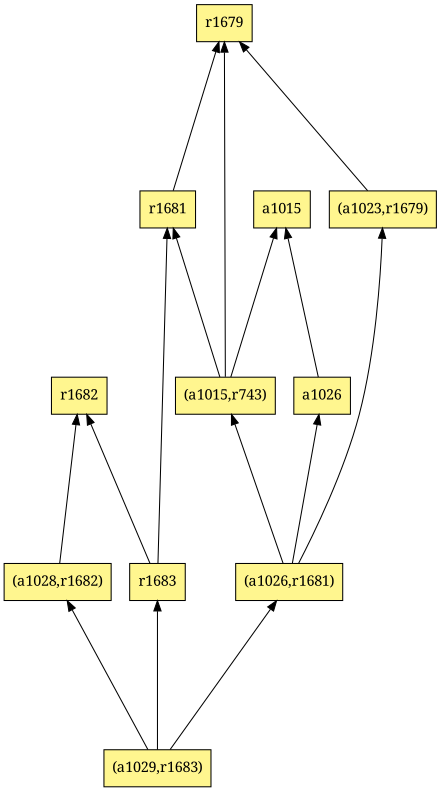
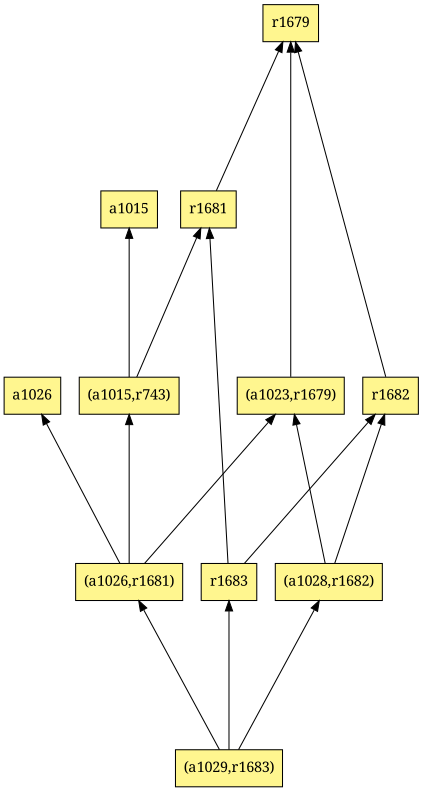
(225, 215) -> (342, 214)
(303, 308) -> none
none -> (312, 498)
